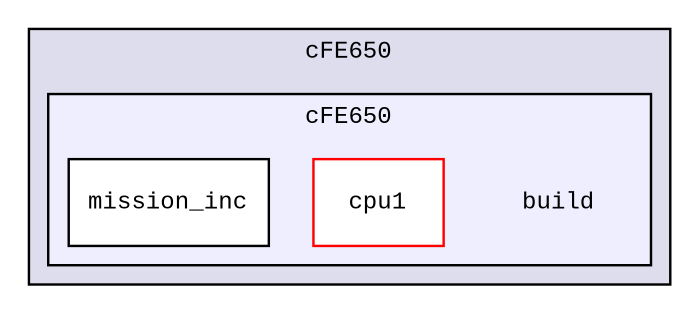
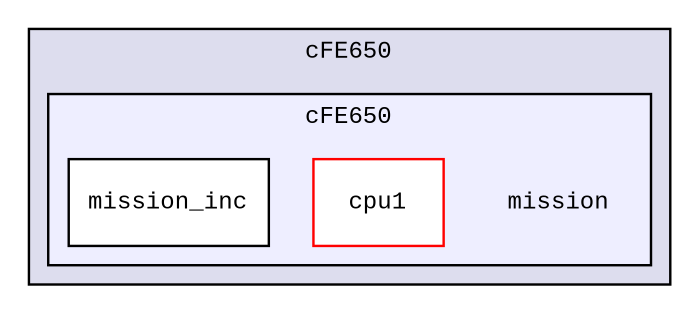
(559, 203) -> (559, 203)
